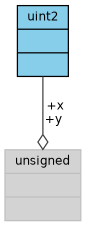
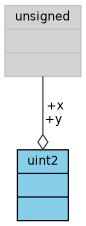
(43, 105) -> (43, 105)
